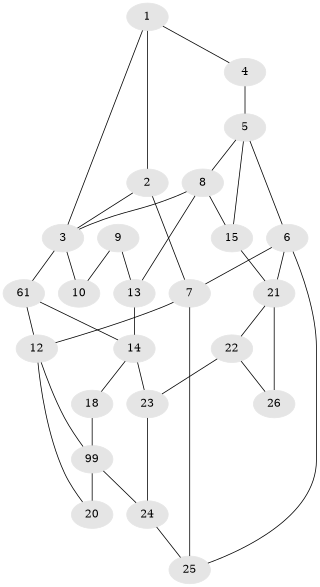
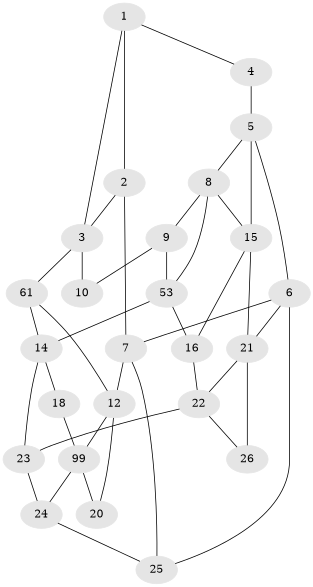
(133, 210) -> (188, 210)
(134, 293) -> (167, 293)
none -> (192, 349)
